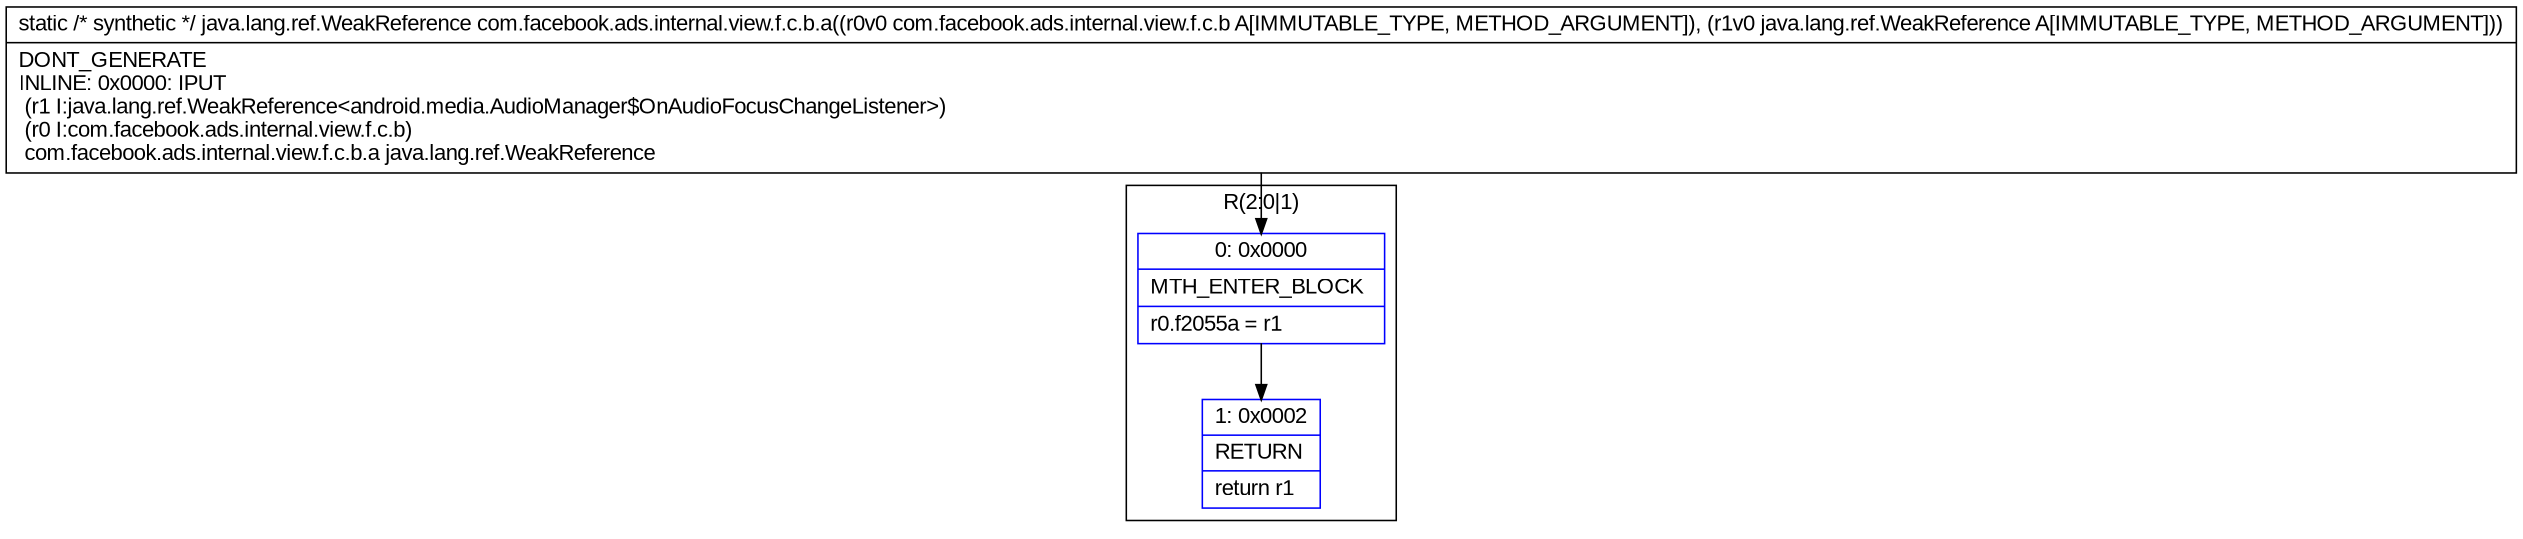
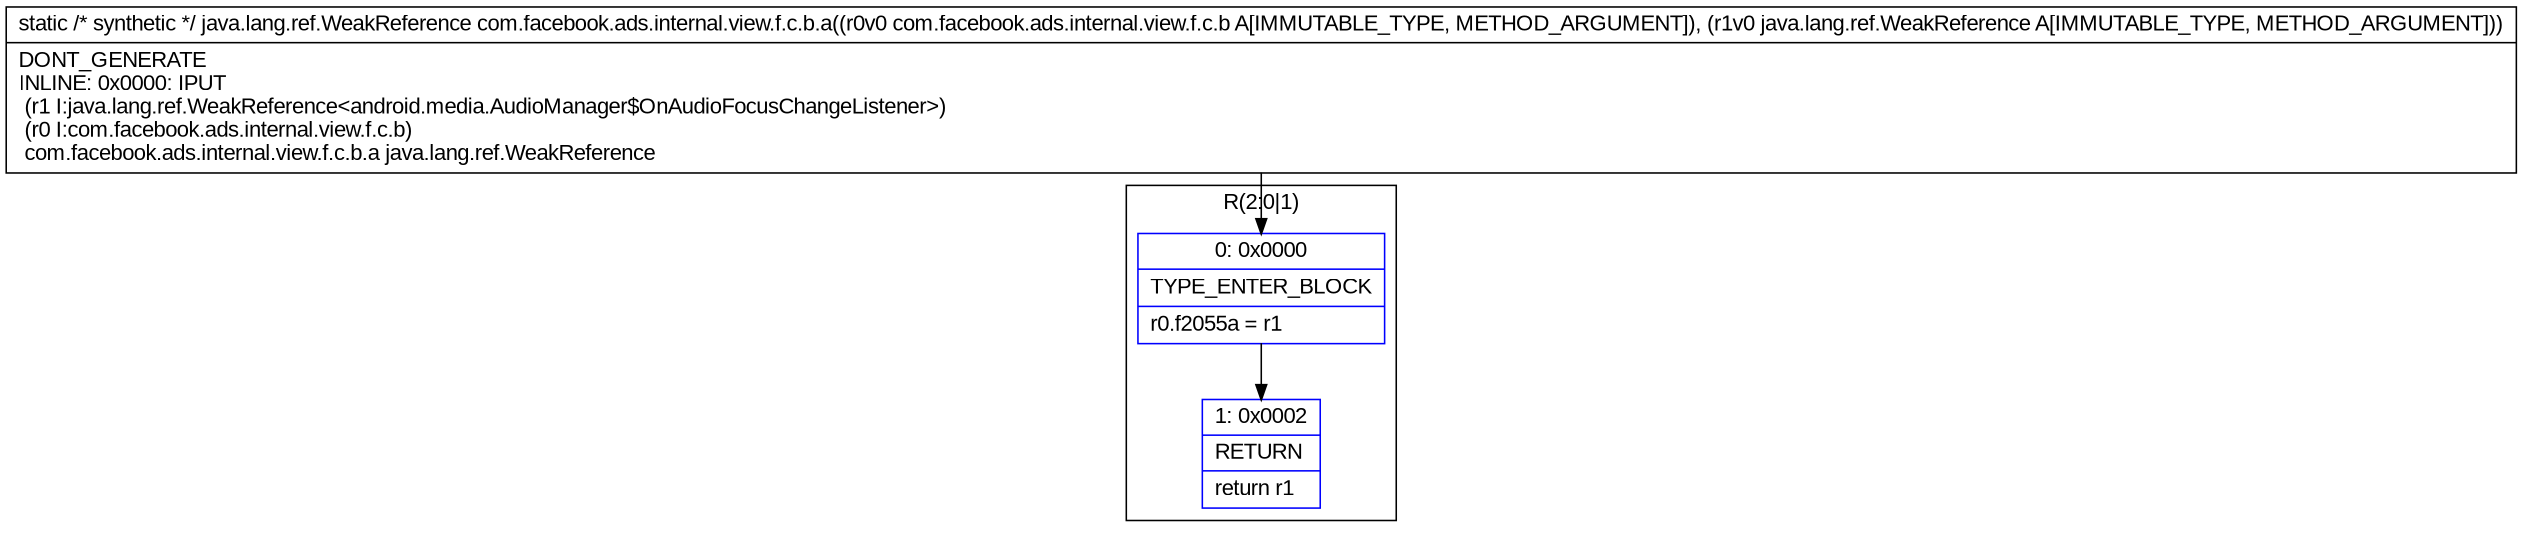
(1257, 287) -> (1261, 287)
